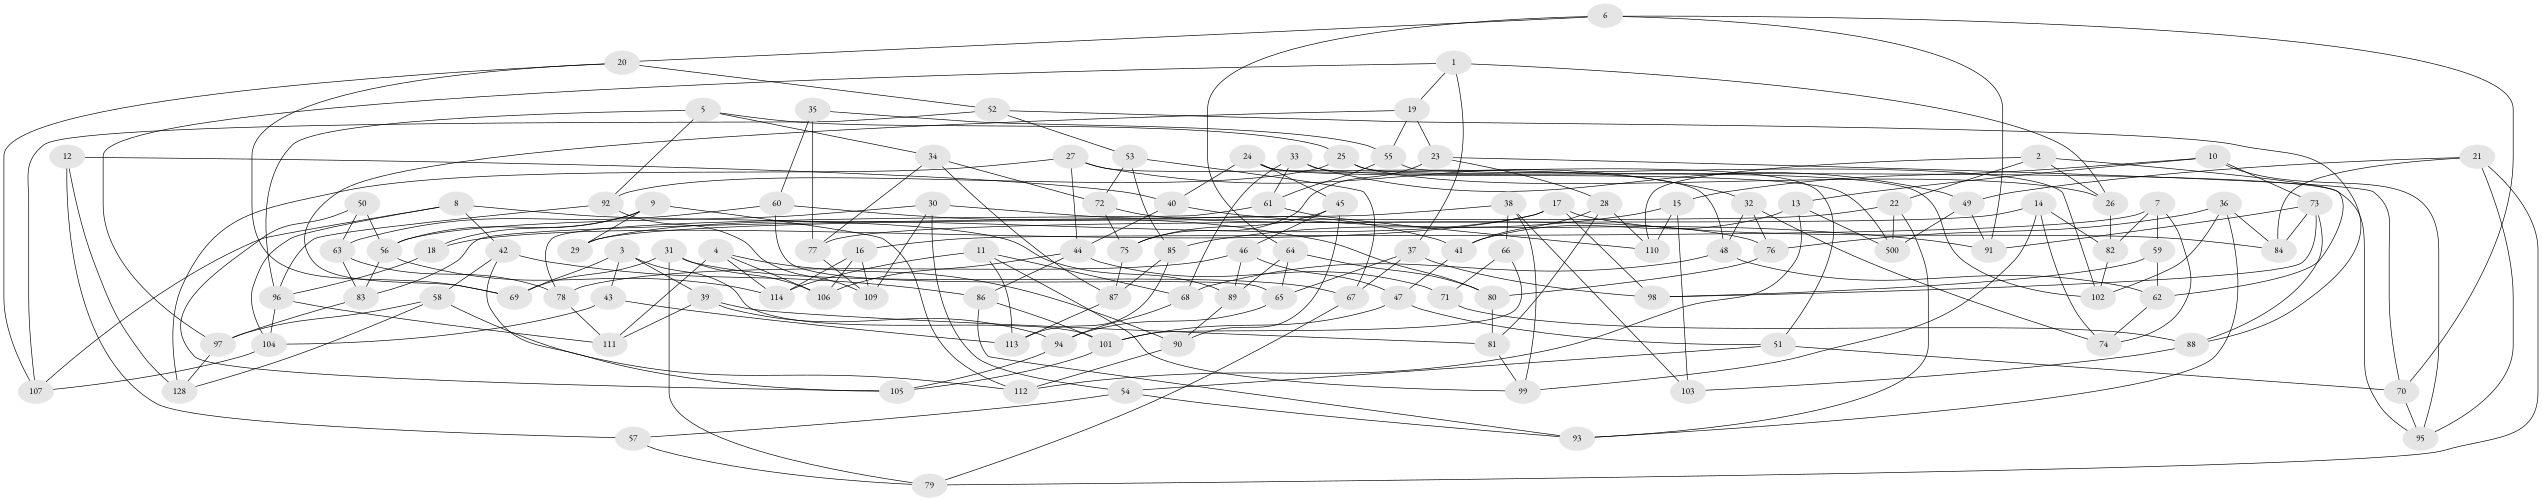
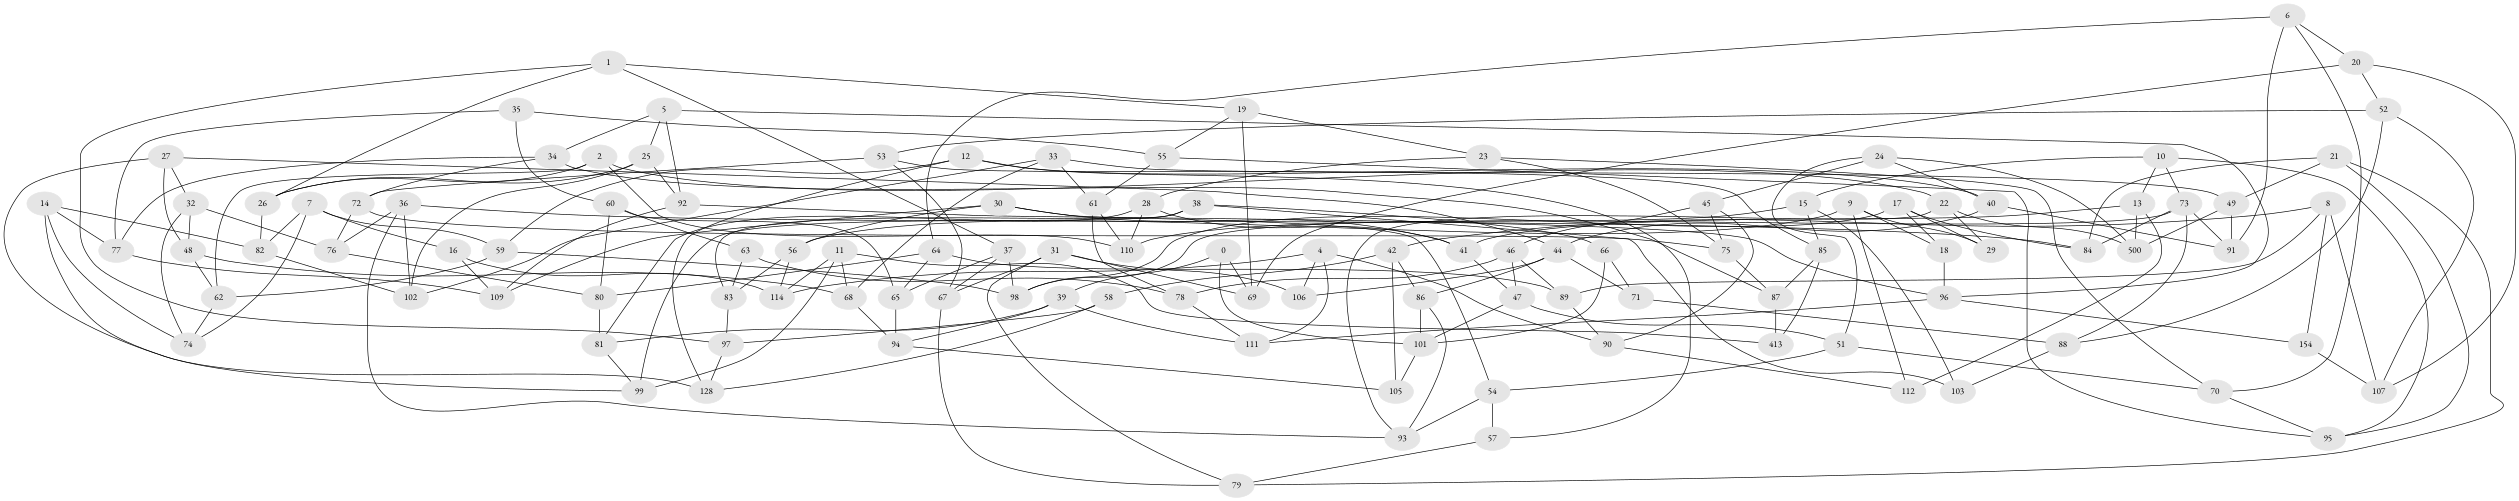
none -> (744, 170)
(362, 204) -> none
(622, 251) -> (1224, 251)
(842, 274) -> none
(608, 298) -> none
(269, 345) -> (2306, 345)
(1012, 345) -> (1776, 345)
(722, 375) -> none
